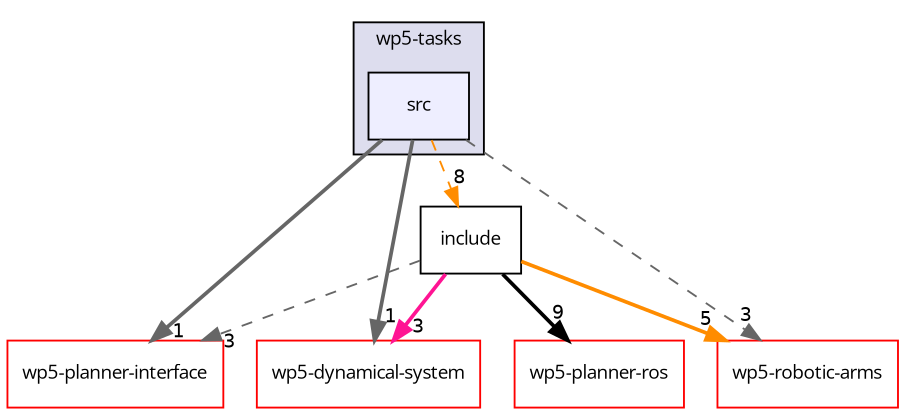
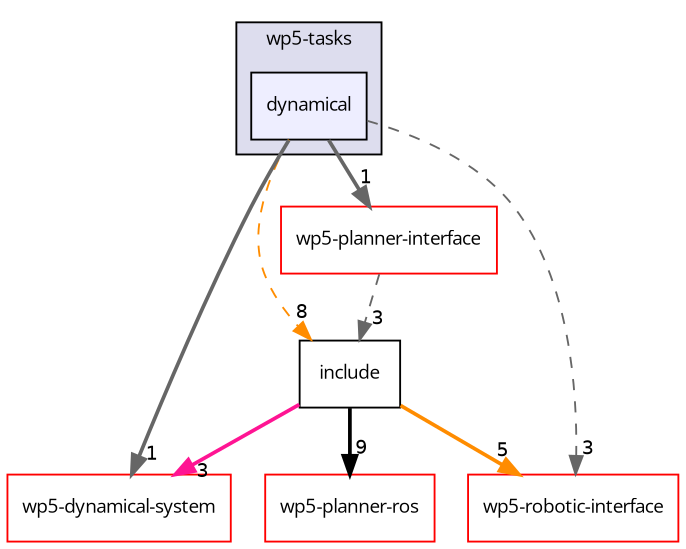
(419, 106) -> (309, 106)
(320, 297) -> (372, 298)
(808, 374) -> (573, 508)
